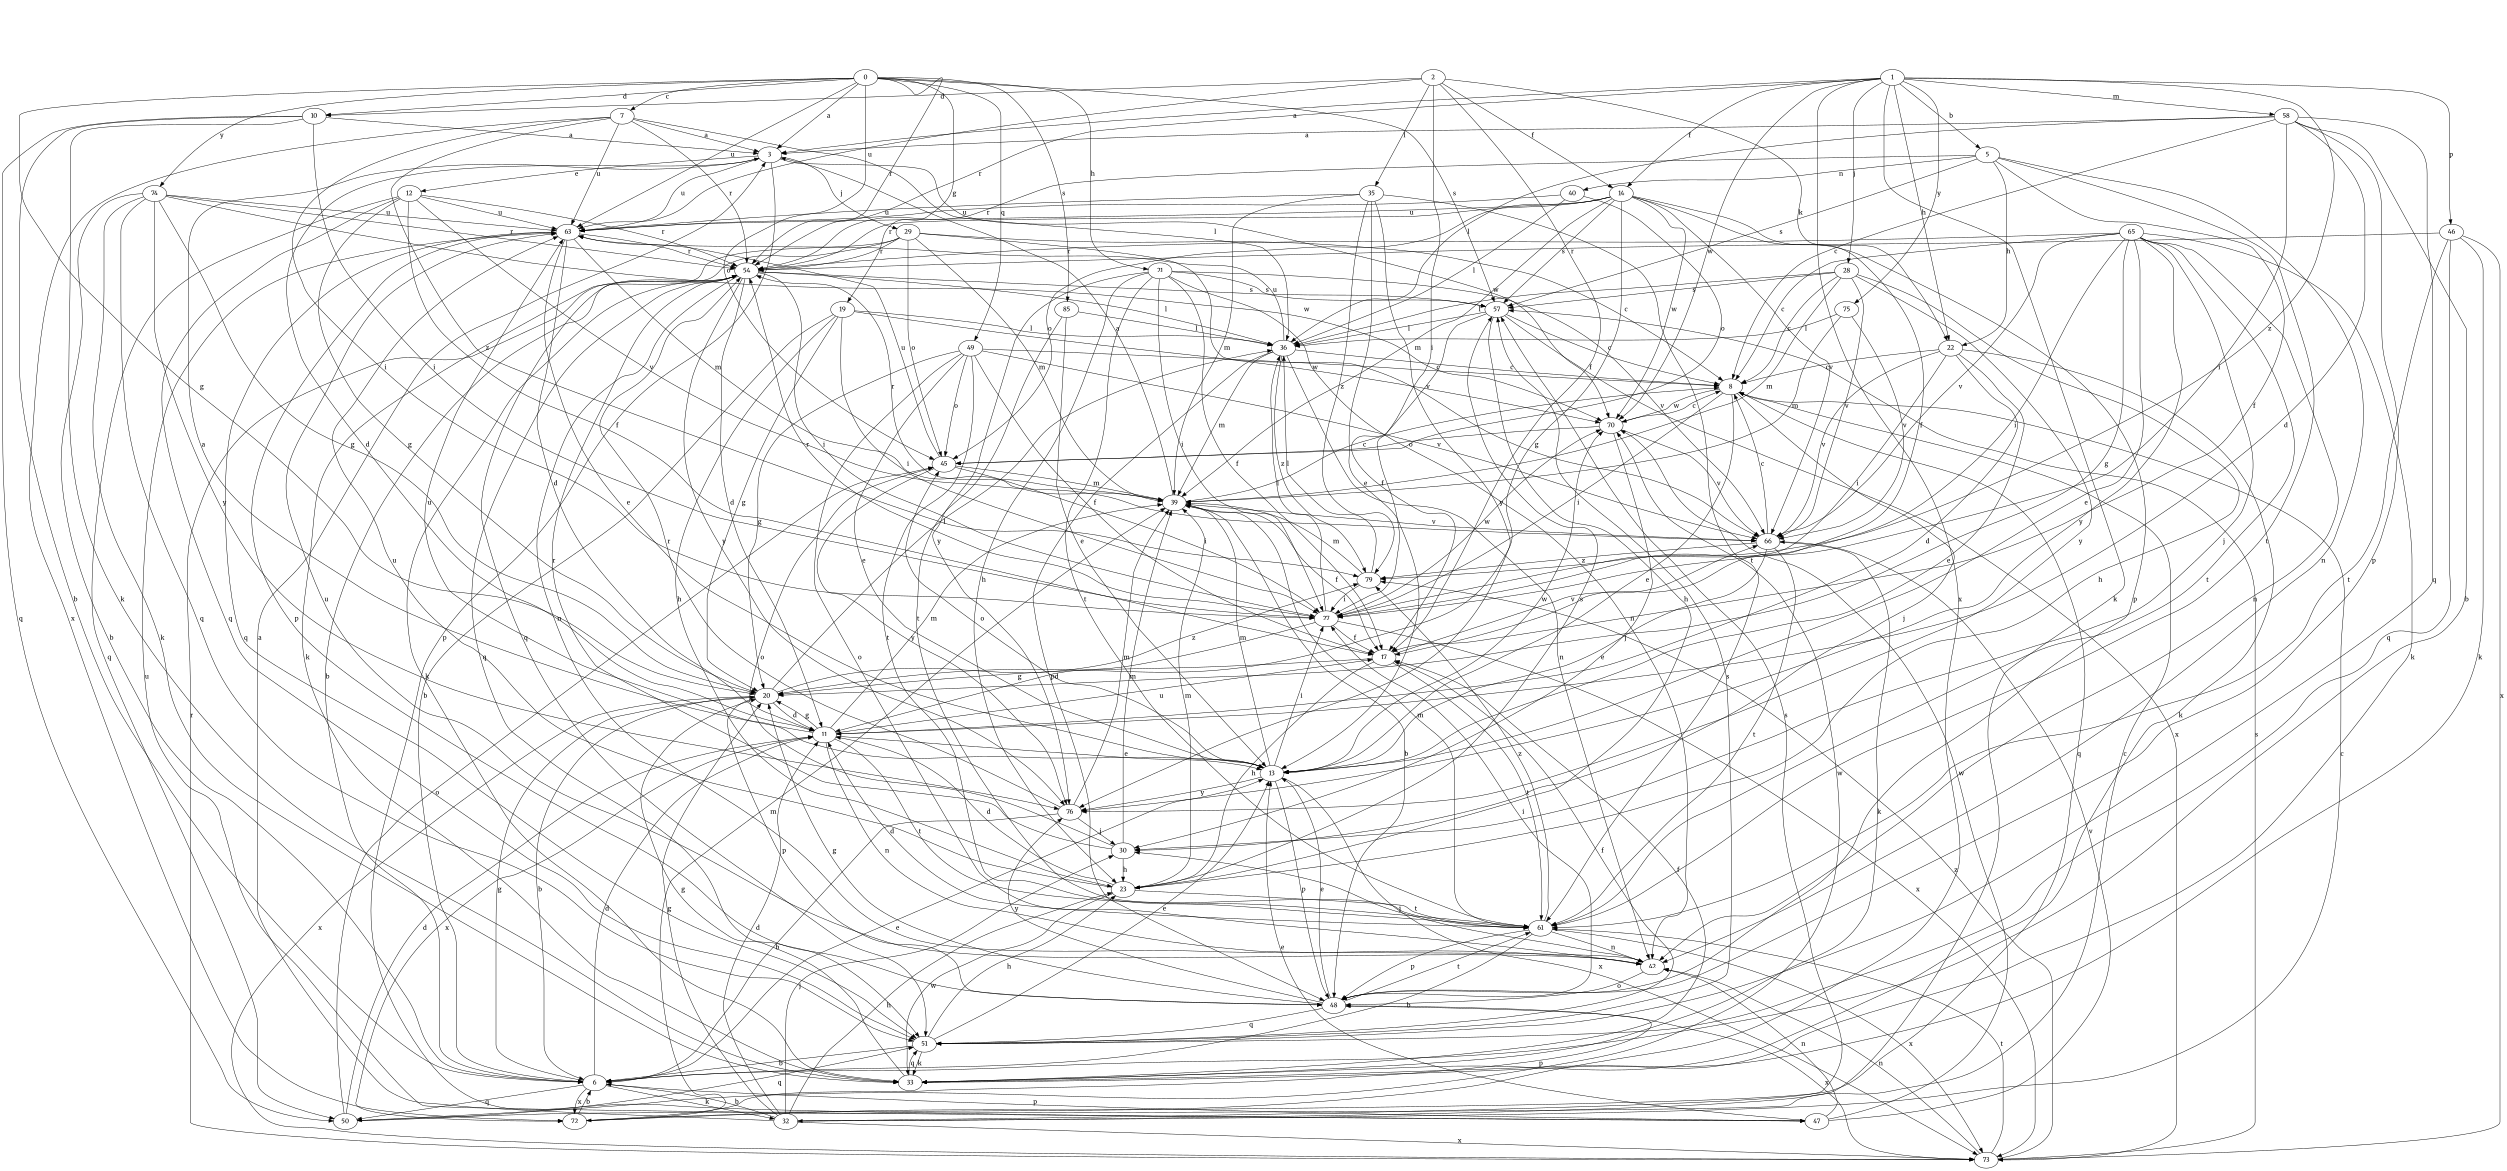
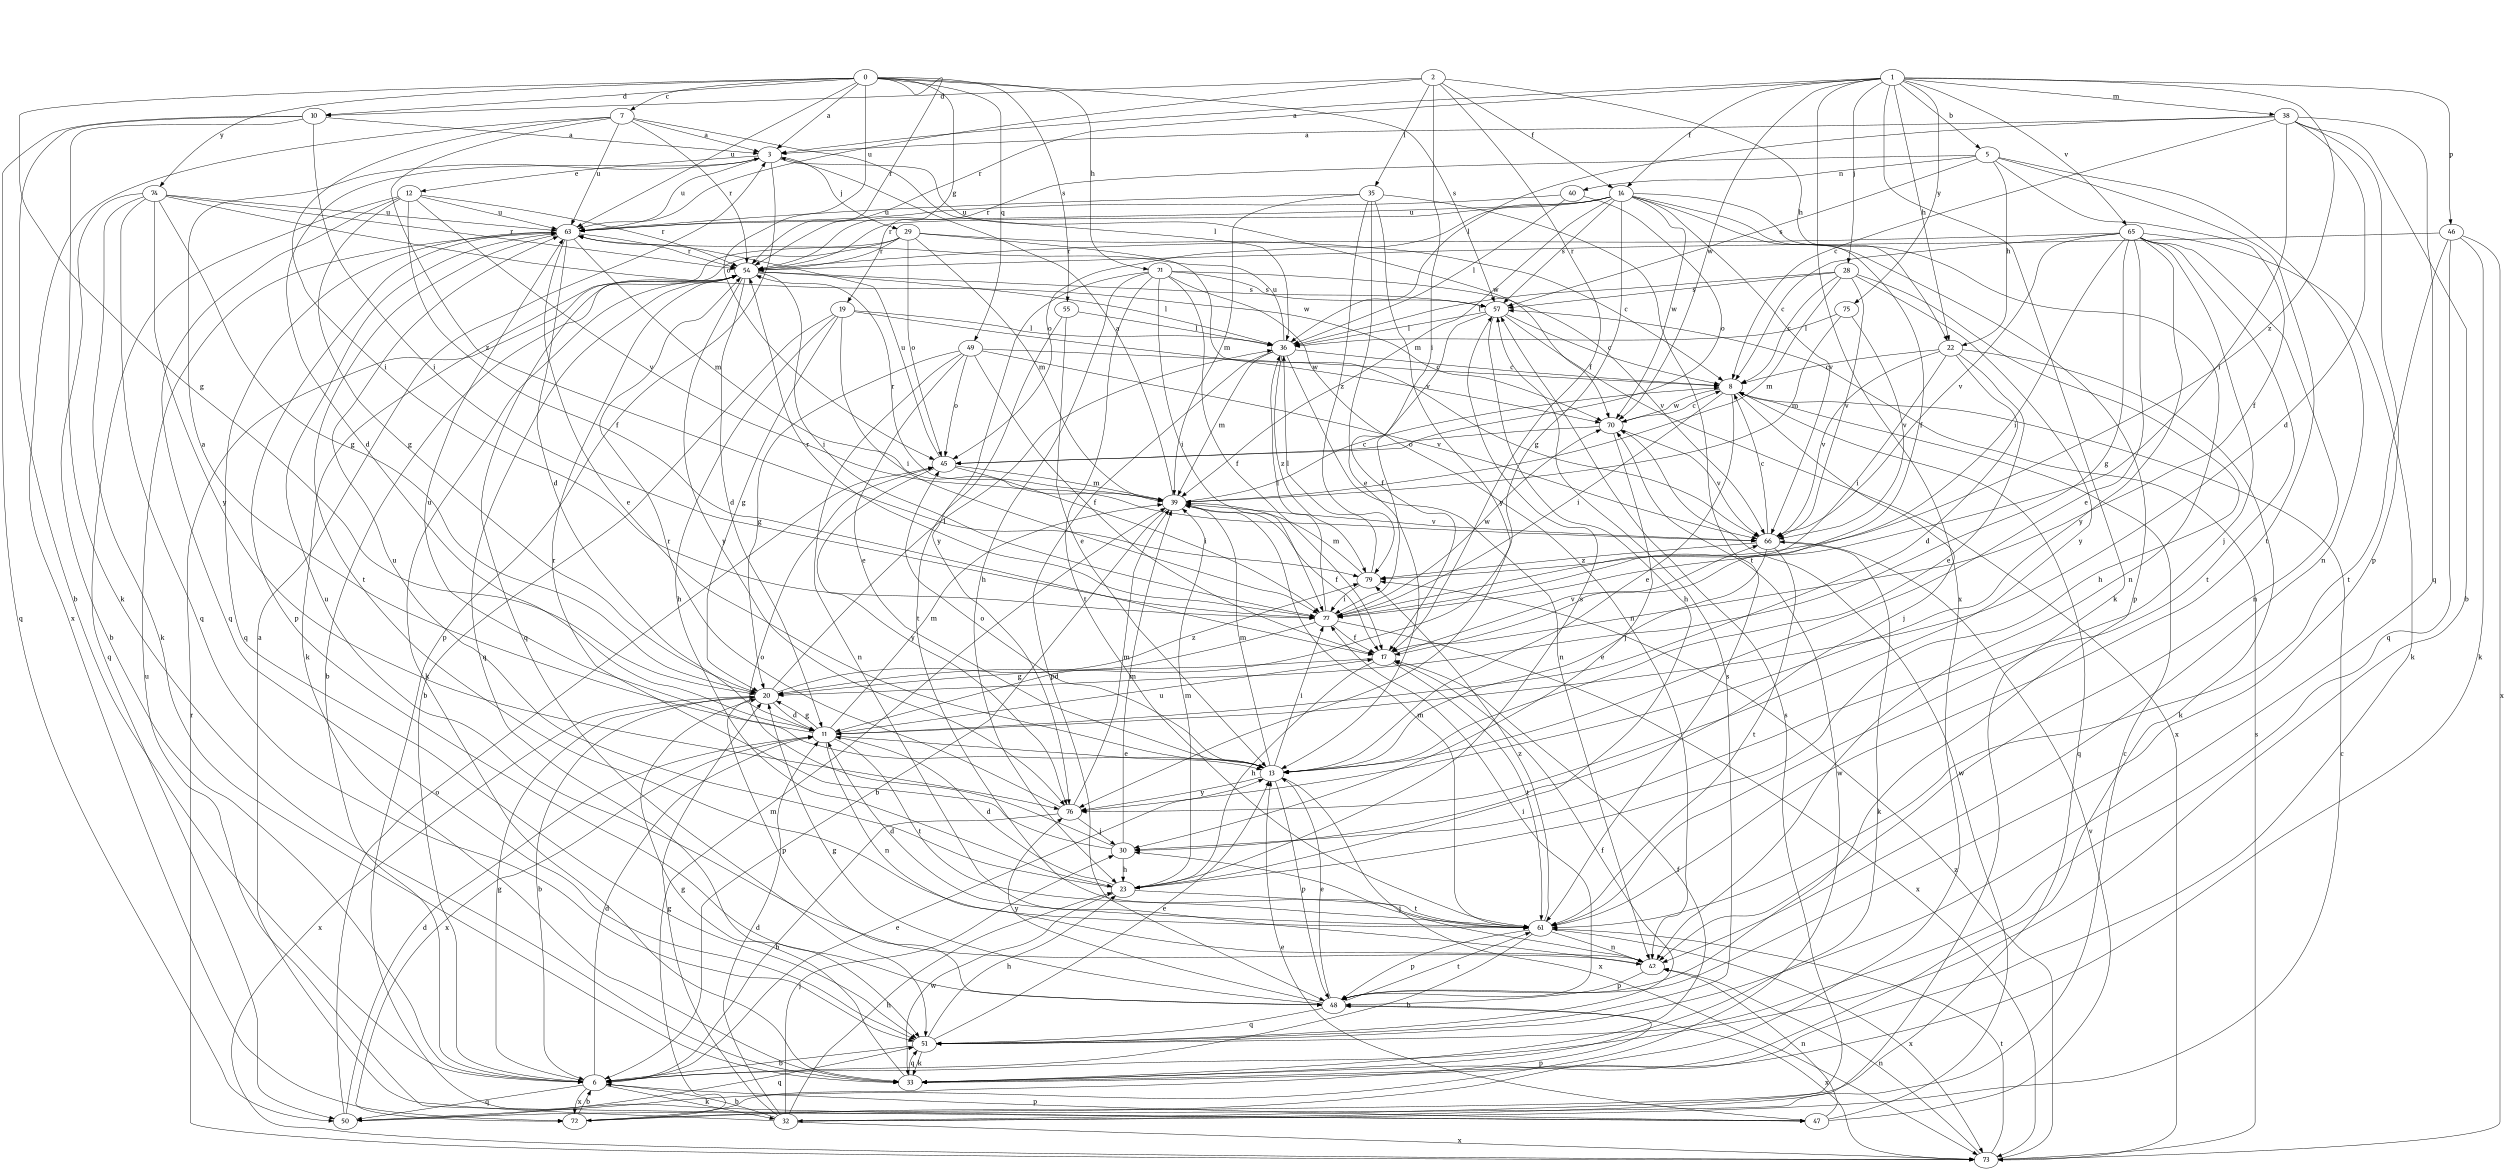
(2286, 116) -> (2286, 116)
none -> (2025, 134)
(1801, 213) -> (1801, 213)
(1067, 310) -> (1067, 310)
(1491, 649) -> none
(860, 658) -> (860, 658)
(1391, 714) -> (868, 794)
(973, 834) -> (676, 792)
(803, 856) -> (2189, 513)
(1619, 986) -> (1619, 986)
